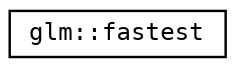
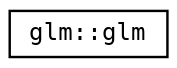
(118, 34) -> (89, 34)
